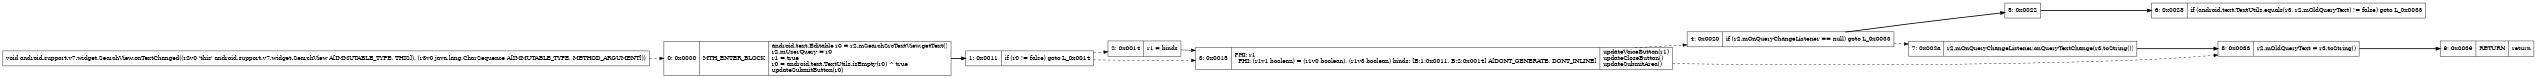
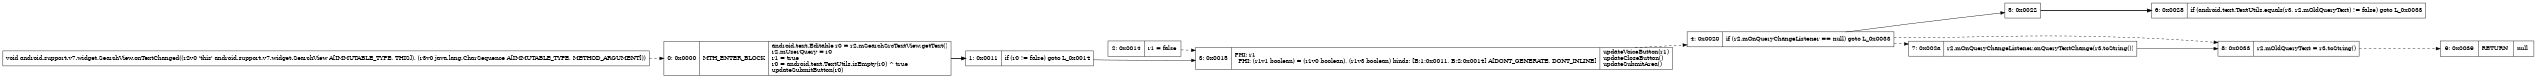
(1923, 22) -> (1923, 22)
(1162, 48) -> (1162, 48)
(2521, 48) -> (2523, 48)
(2175, 49) -> (2175, 49)
(2398, 49) -> (2398, 49)
(1186, 50) -> (1186, 50)
(1099, 53) -> none
(1142, 60) -> (1142, 60)
(1943, 64) -> (2054, 36)
